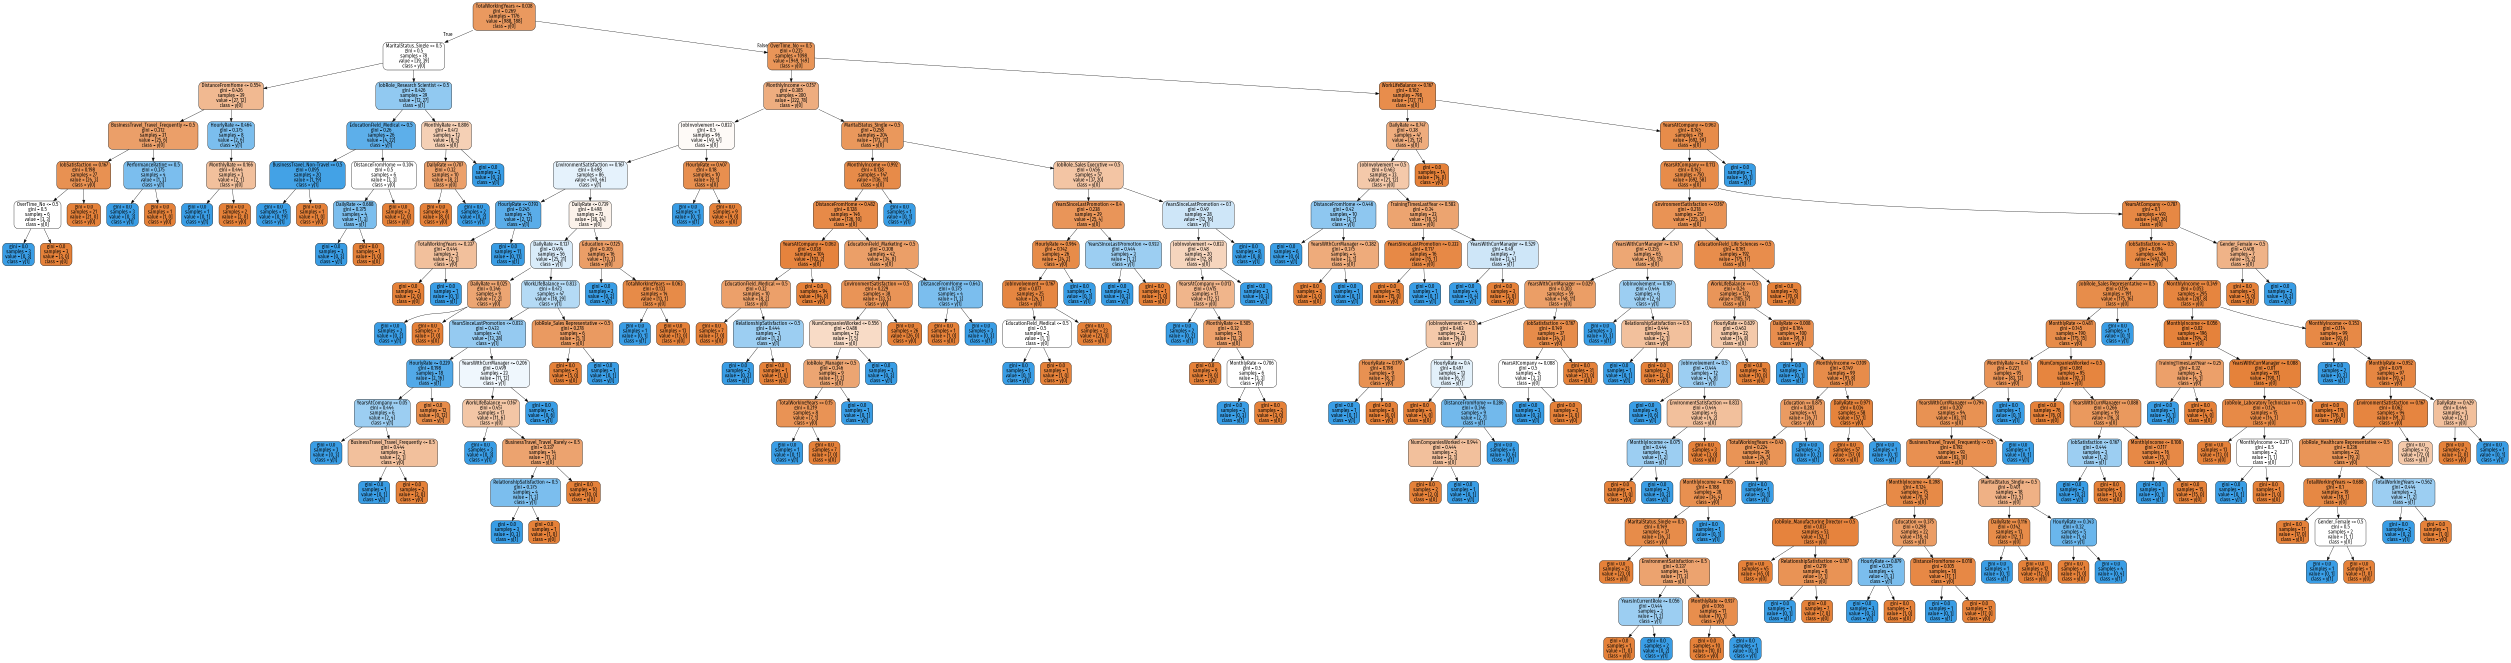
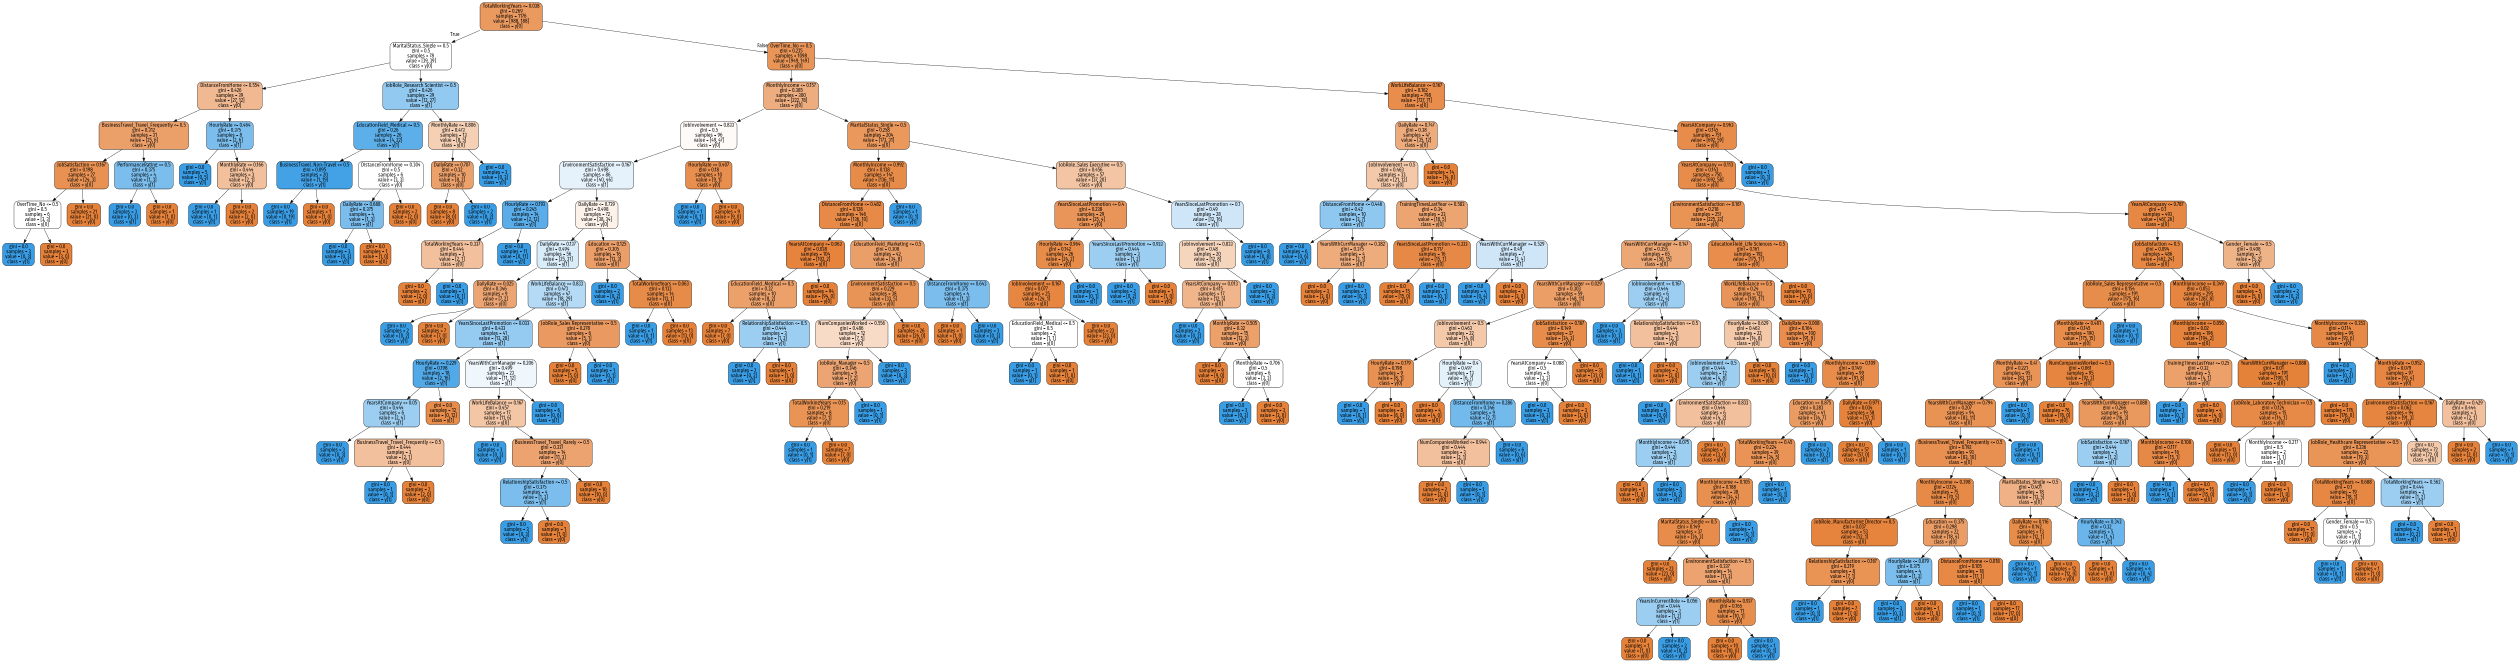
none -> (195, 175)
(274, 215) -> (280, 215)
(1755, 572) -> none
